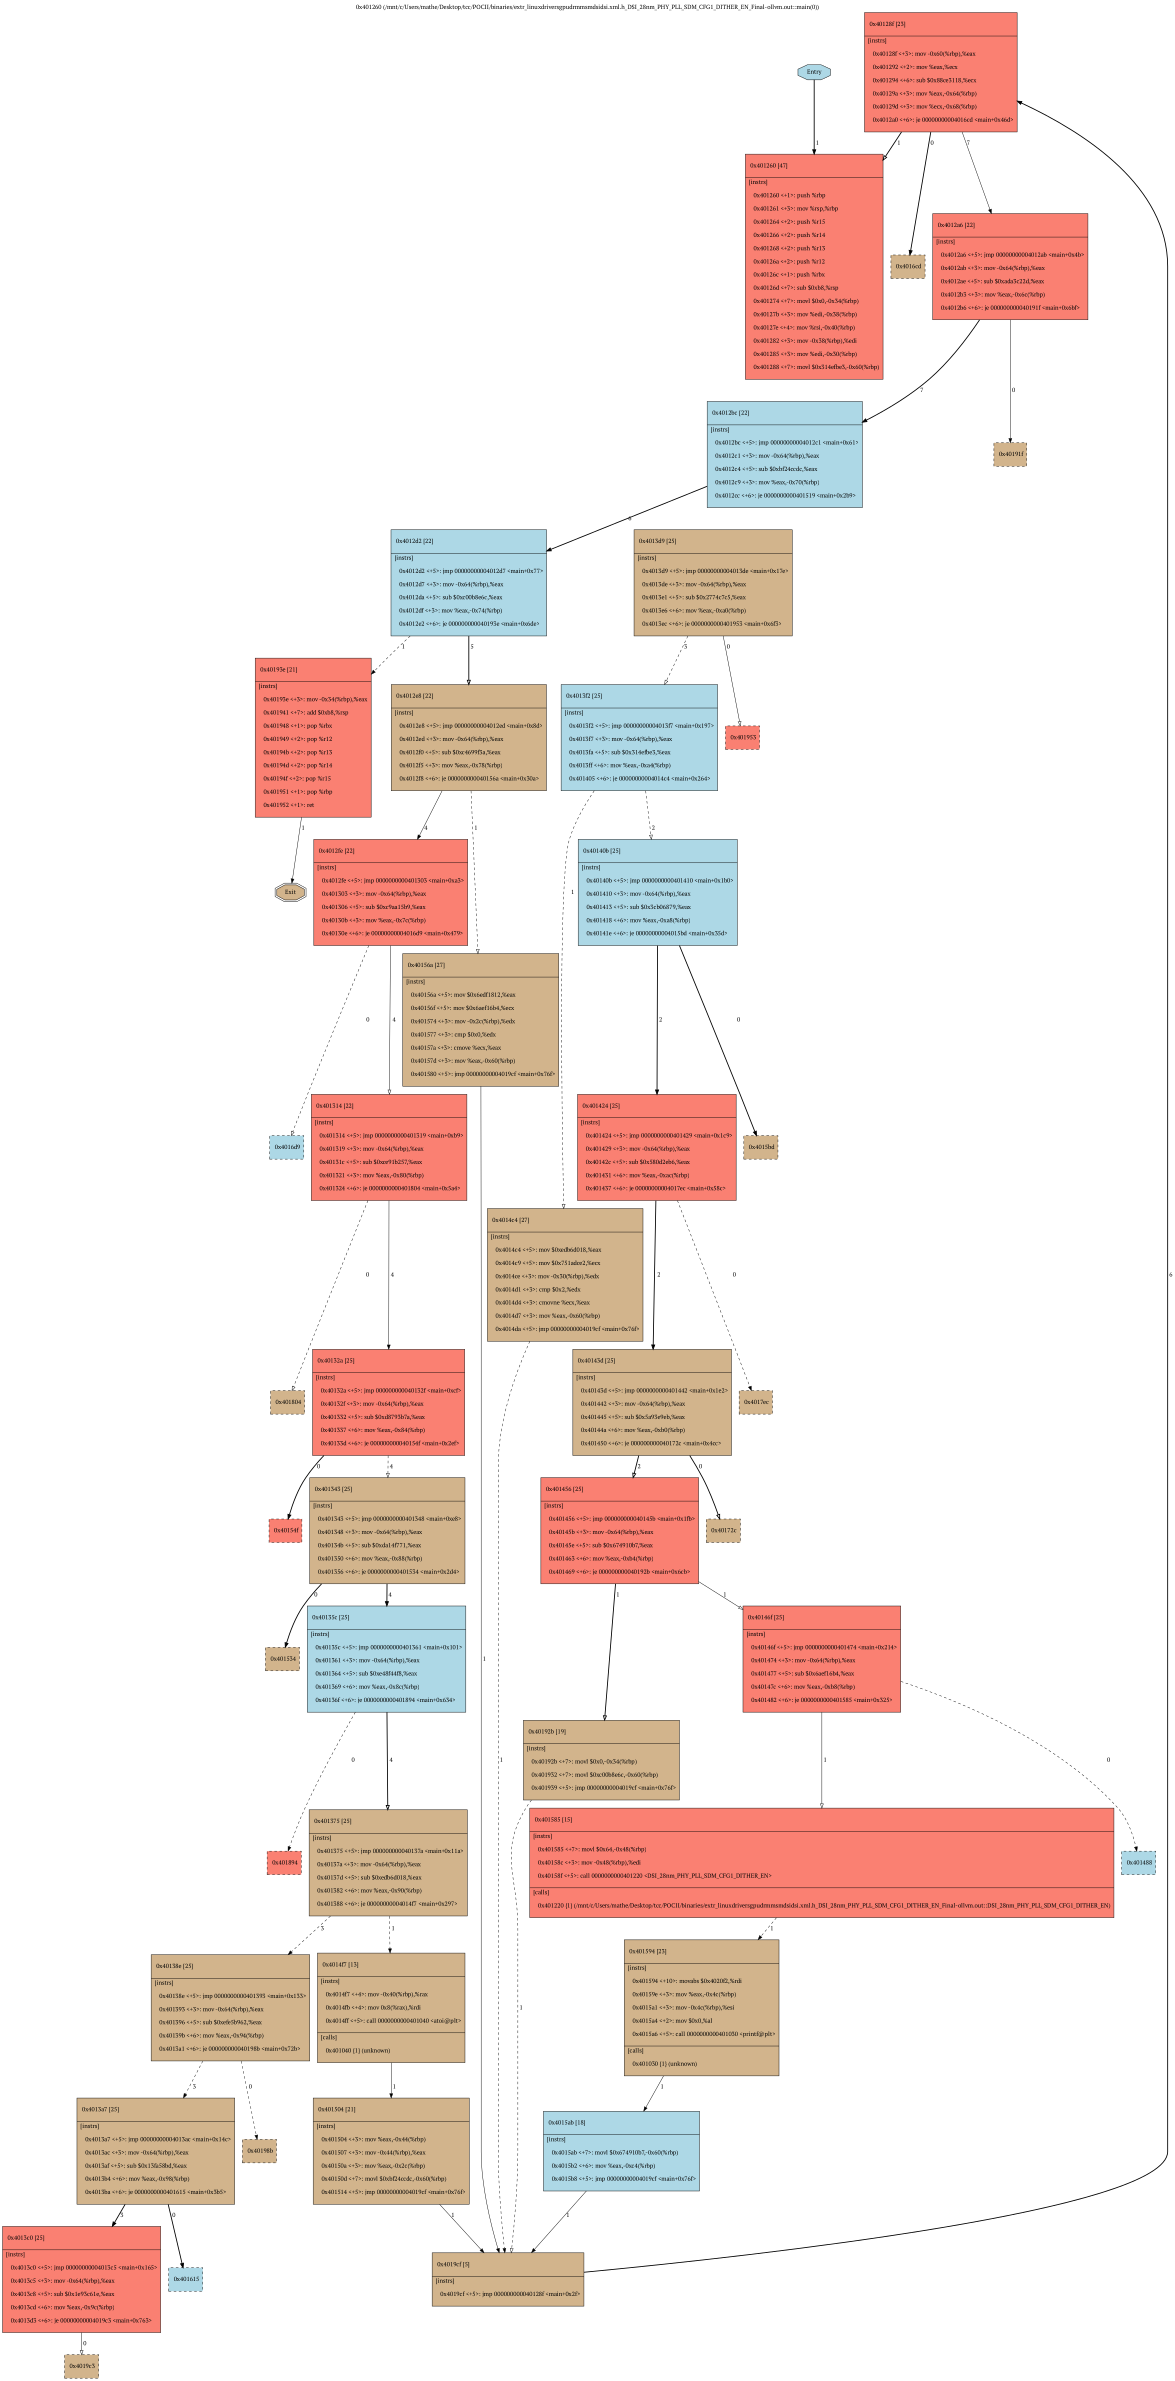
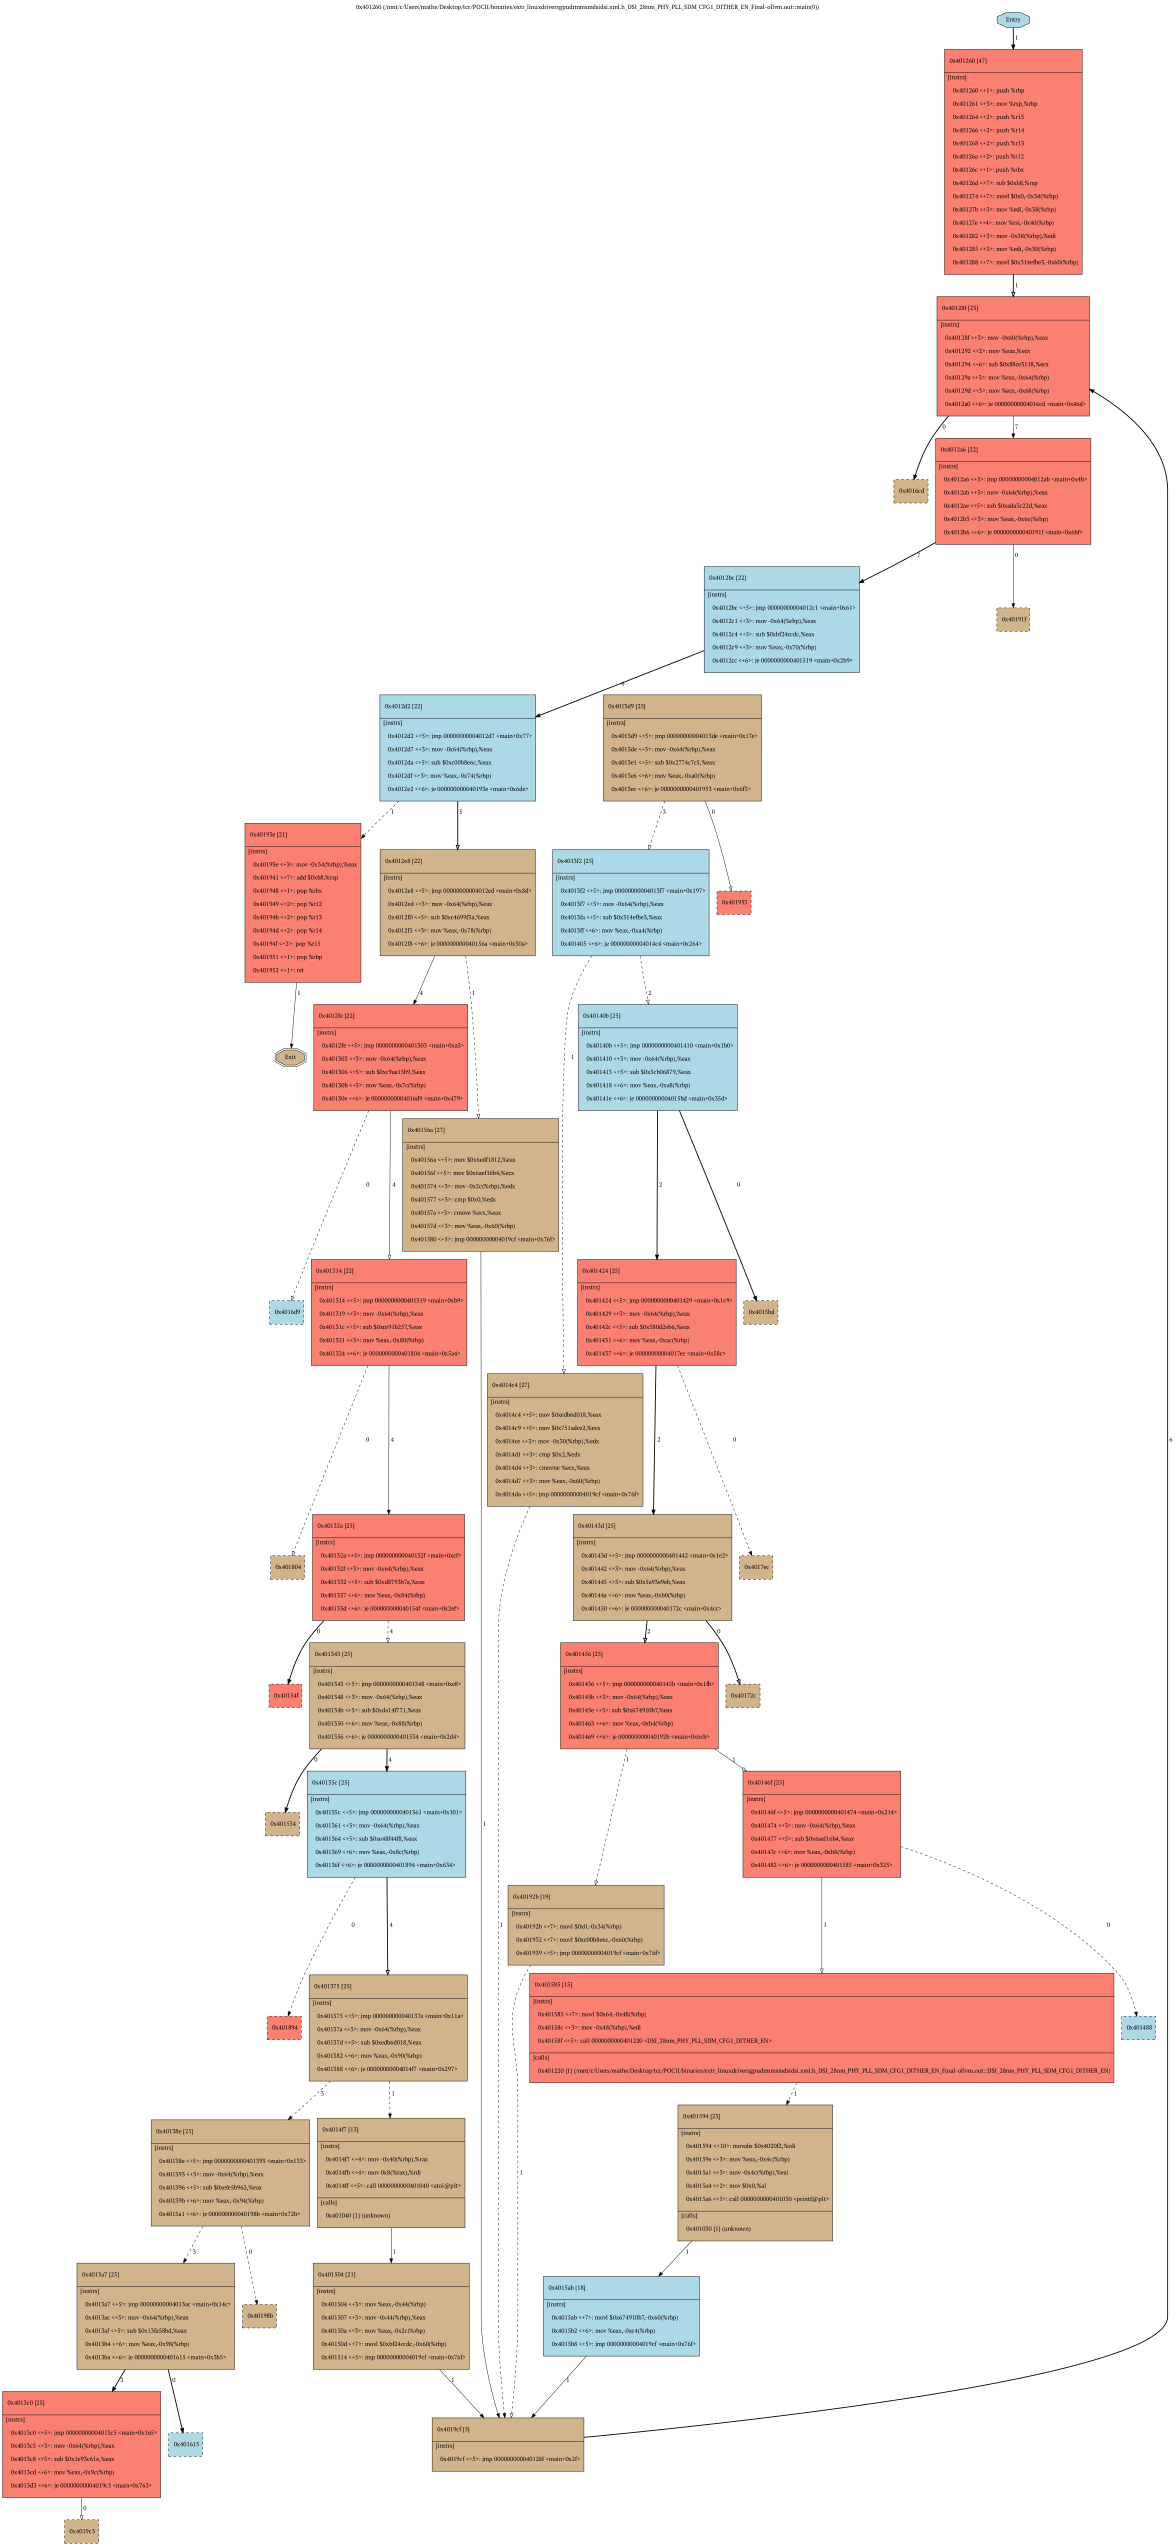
(893, 144) -> (1013, 283)
(610, 1650) -> (612, 1815)
